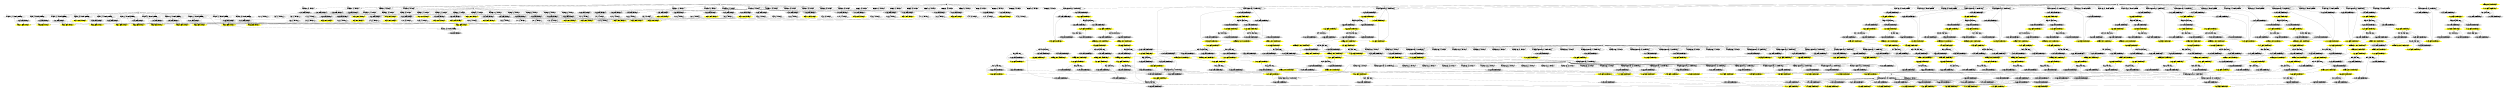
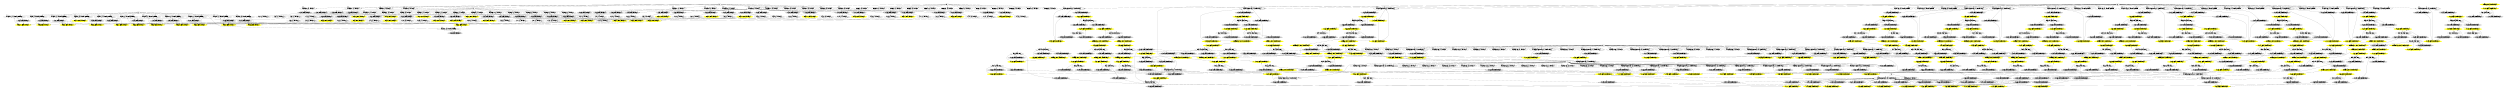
none -> (2106, 45)
